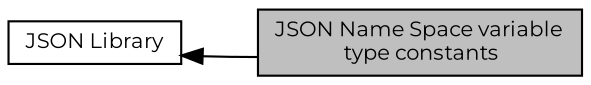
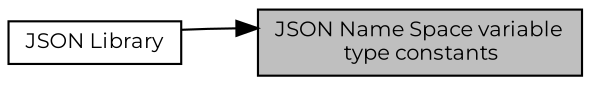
(230, 57) -> (209, 29)
